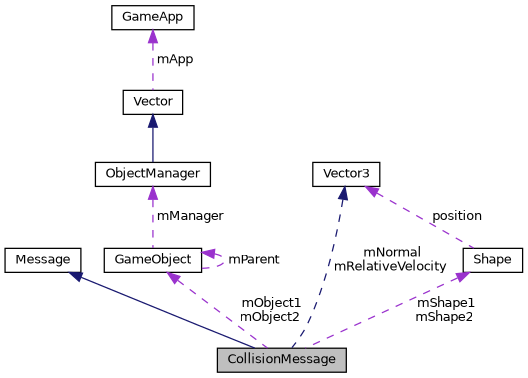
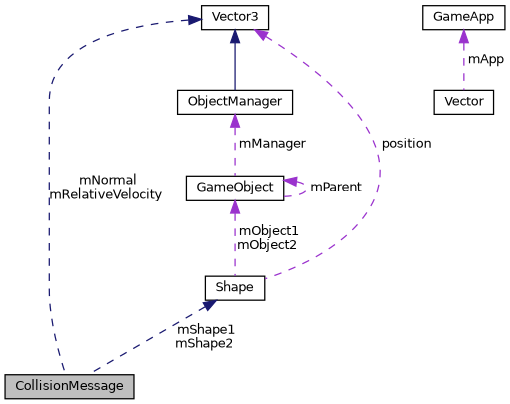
(153, 145) -> (235, 67)
(43, 260) -> none
(381, 313) -> (147, 341)
(223, 314) -> (235, 244)
